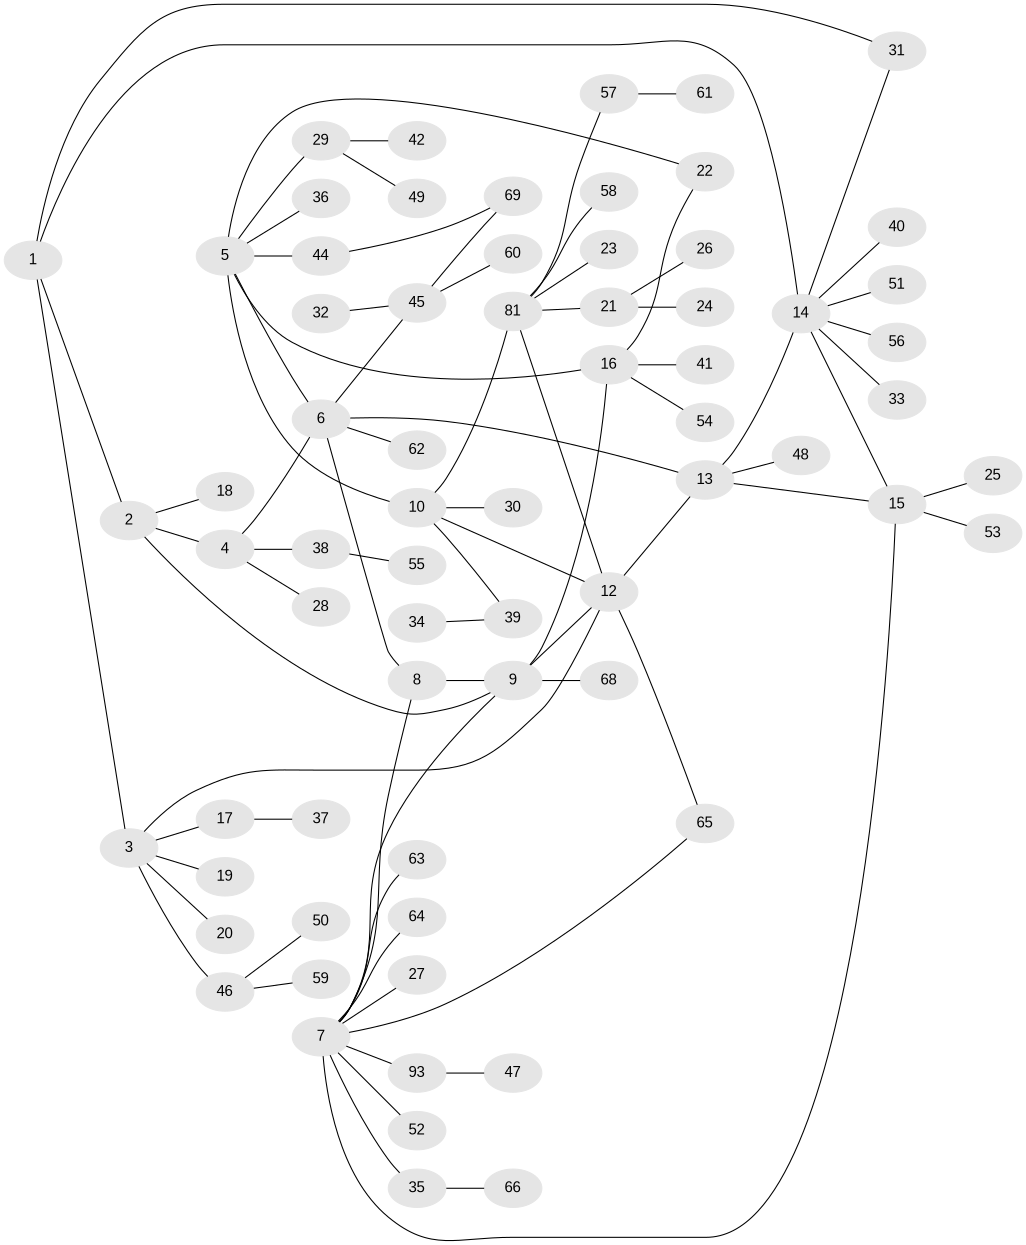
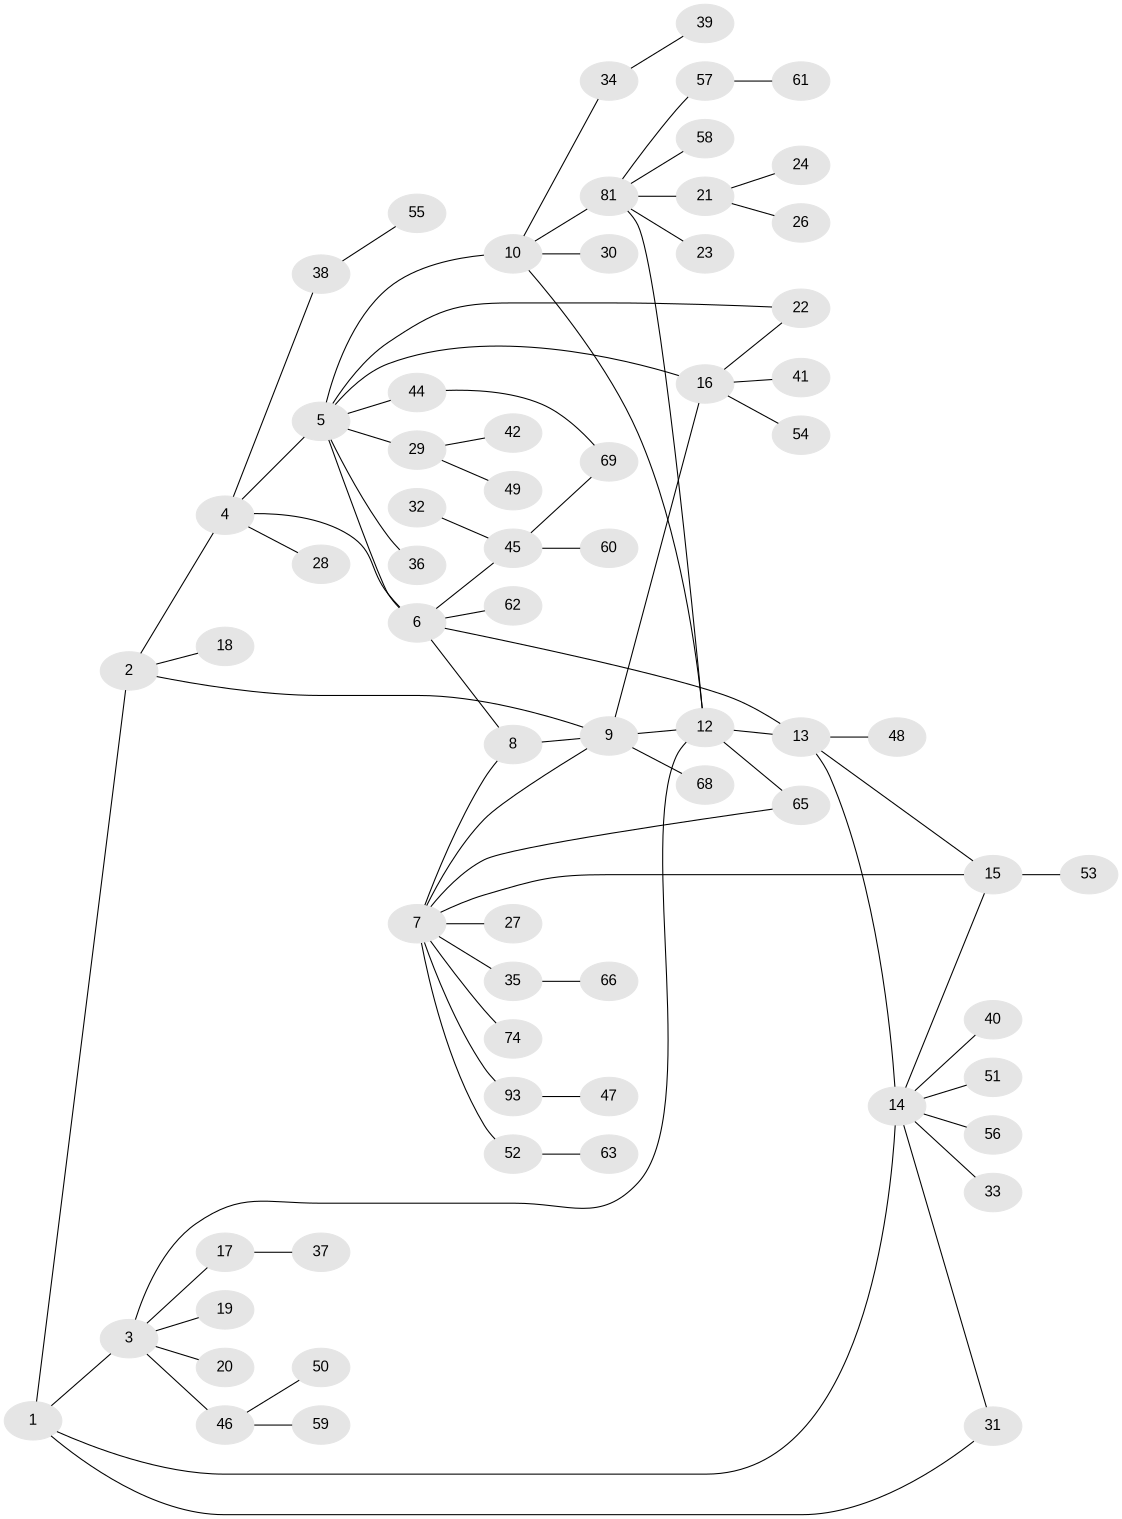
none -> (273, 468)
(993, 476) -> none
(467, 562) -> (561, 168)
(417, 917) -> (513, 1039)
(369, 948) -> (561, 1154)
